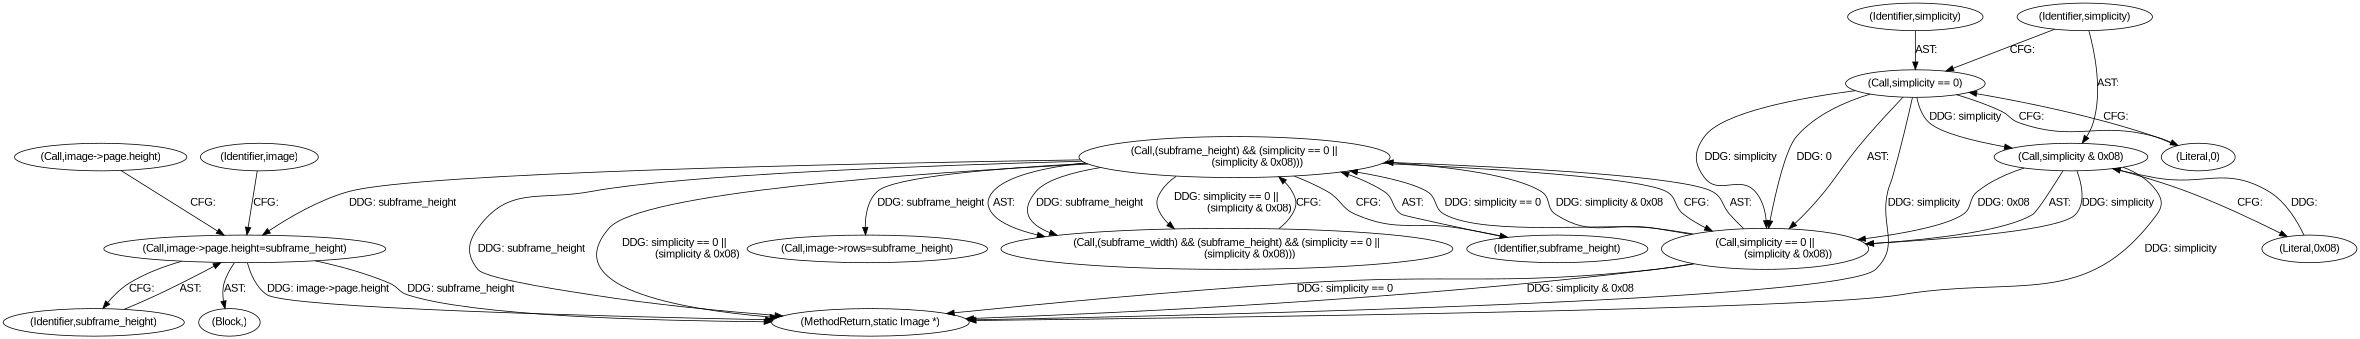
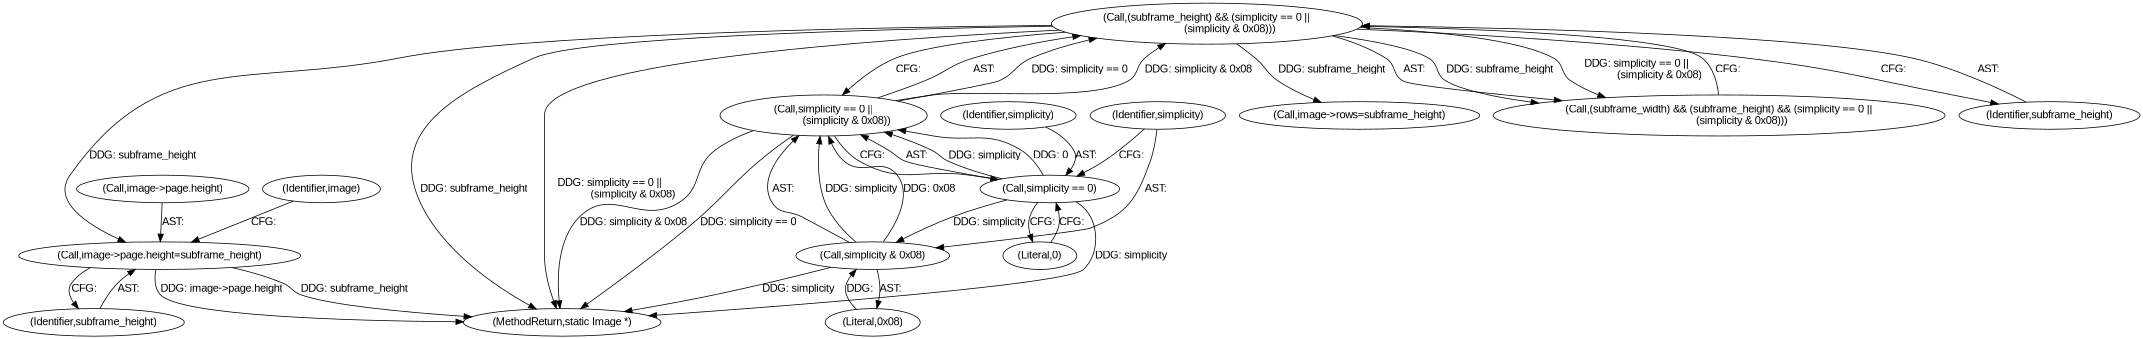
none -> (906, 175)
(205, 203) -> (175, 222)
(2252, 203) -> (892, 289)
(229, 322) -> none
